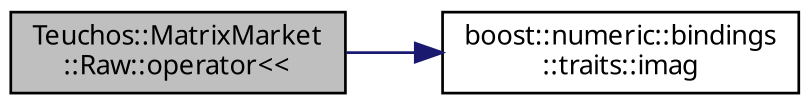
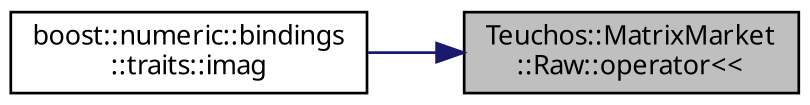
(381, 53) -> (402, 53)
